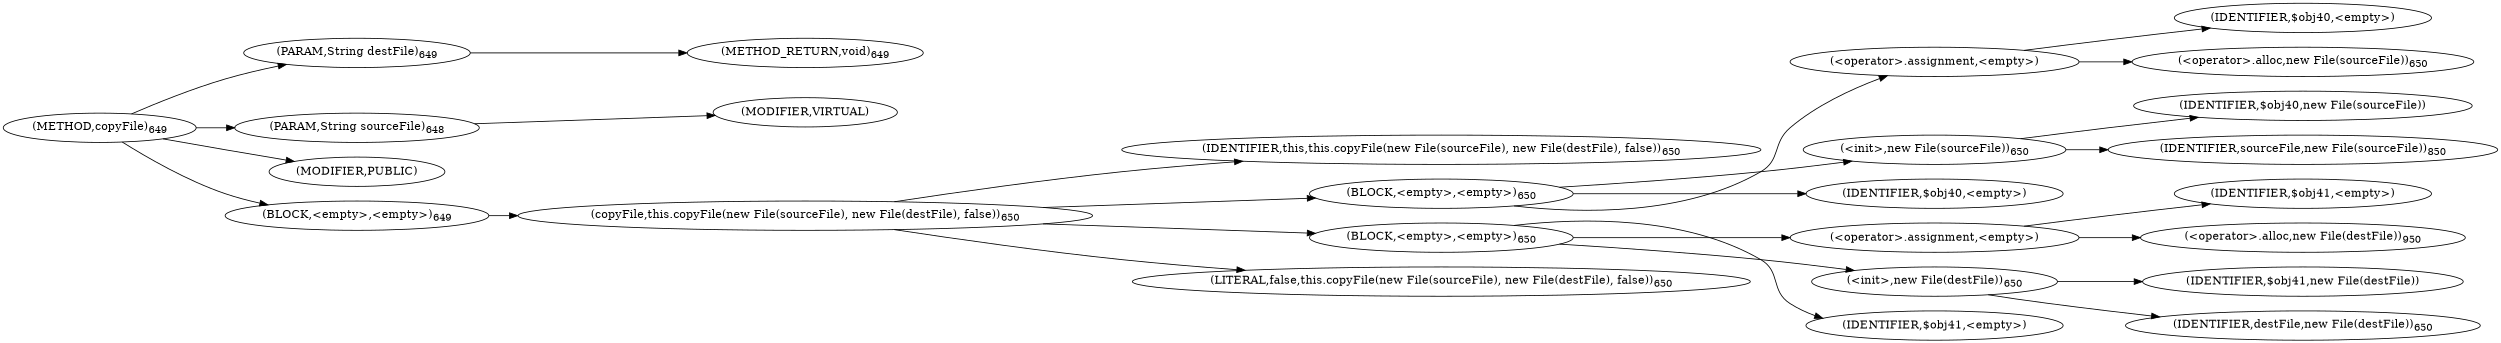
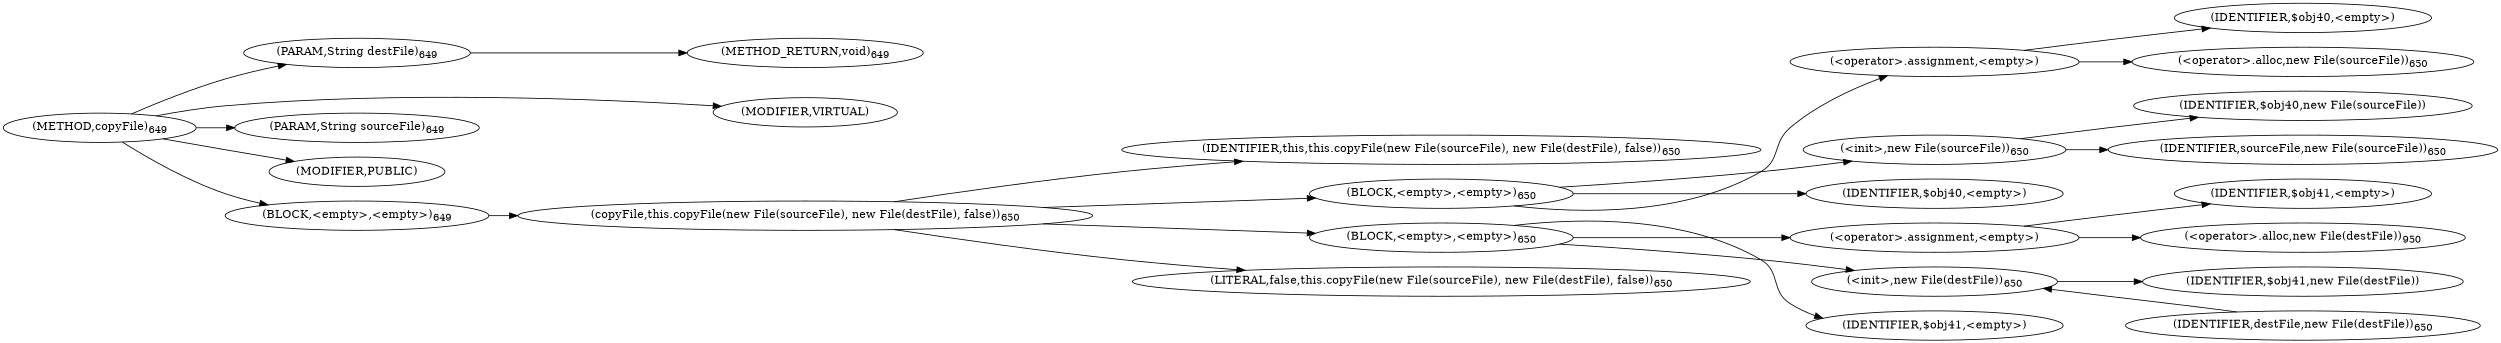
(591, 120) -> (434, 97)
(435, 127) -> (435, 127)
(2437, 149) -> (2437, 149)
(2070, 306) -> (2144, 301)
